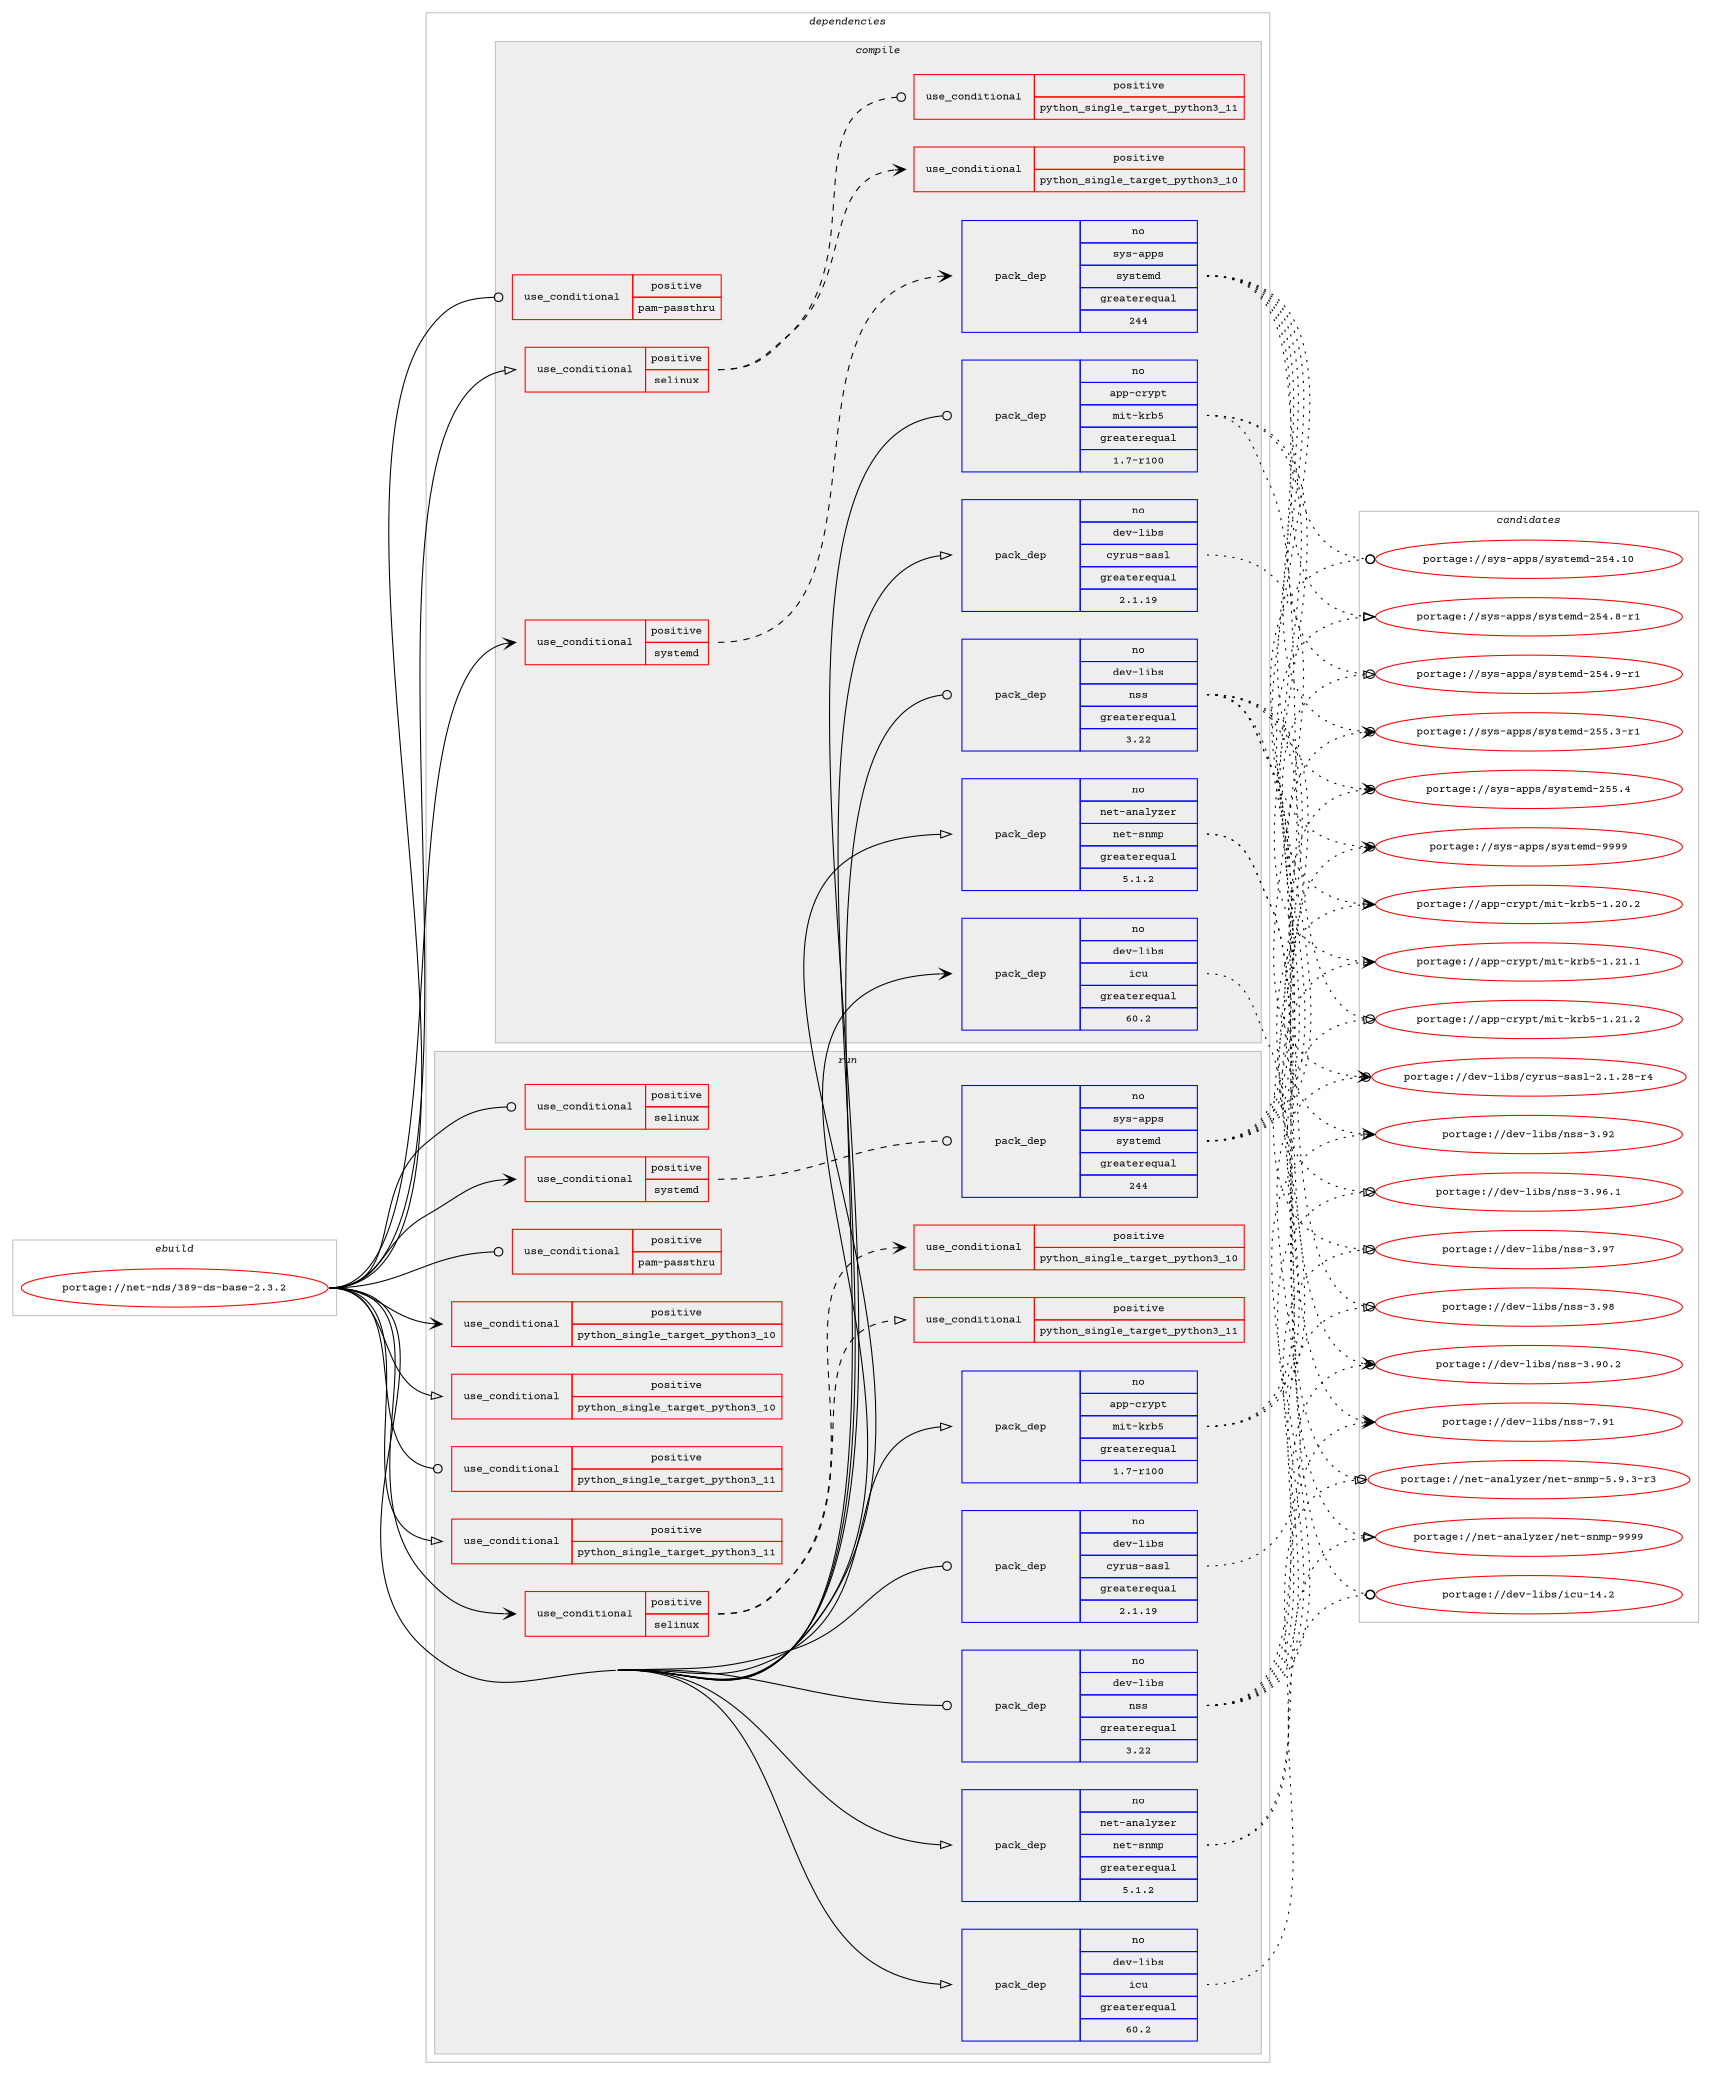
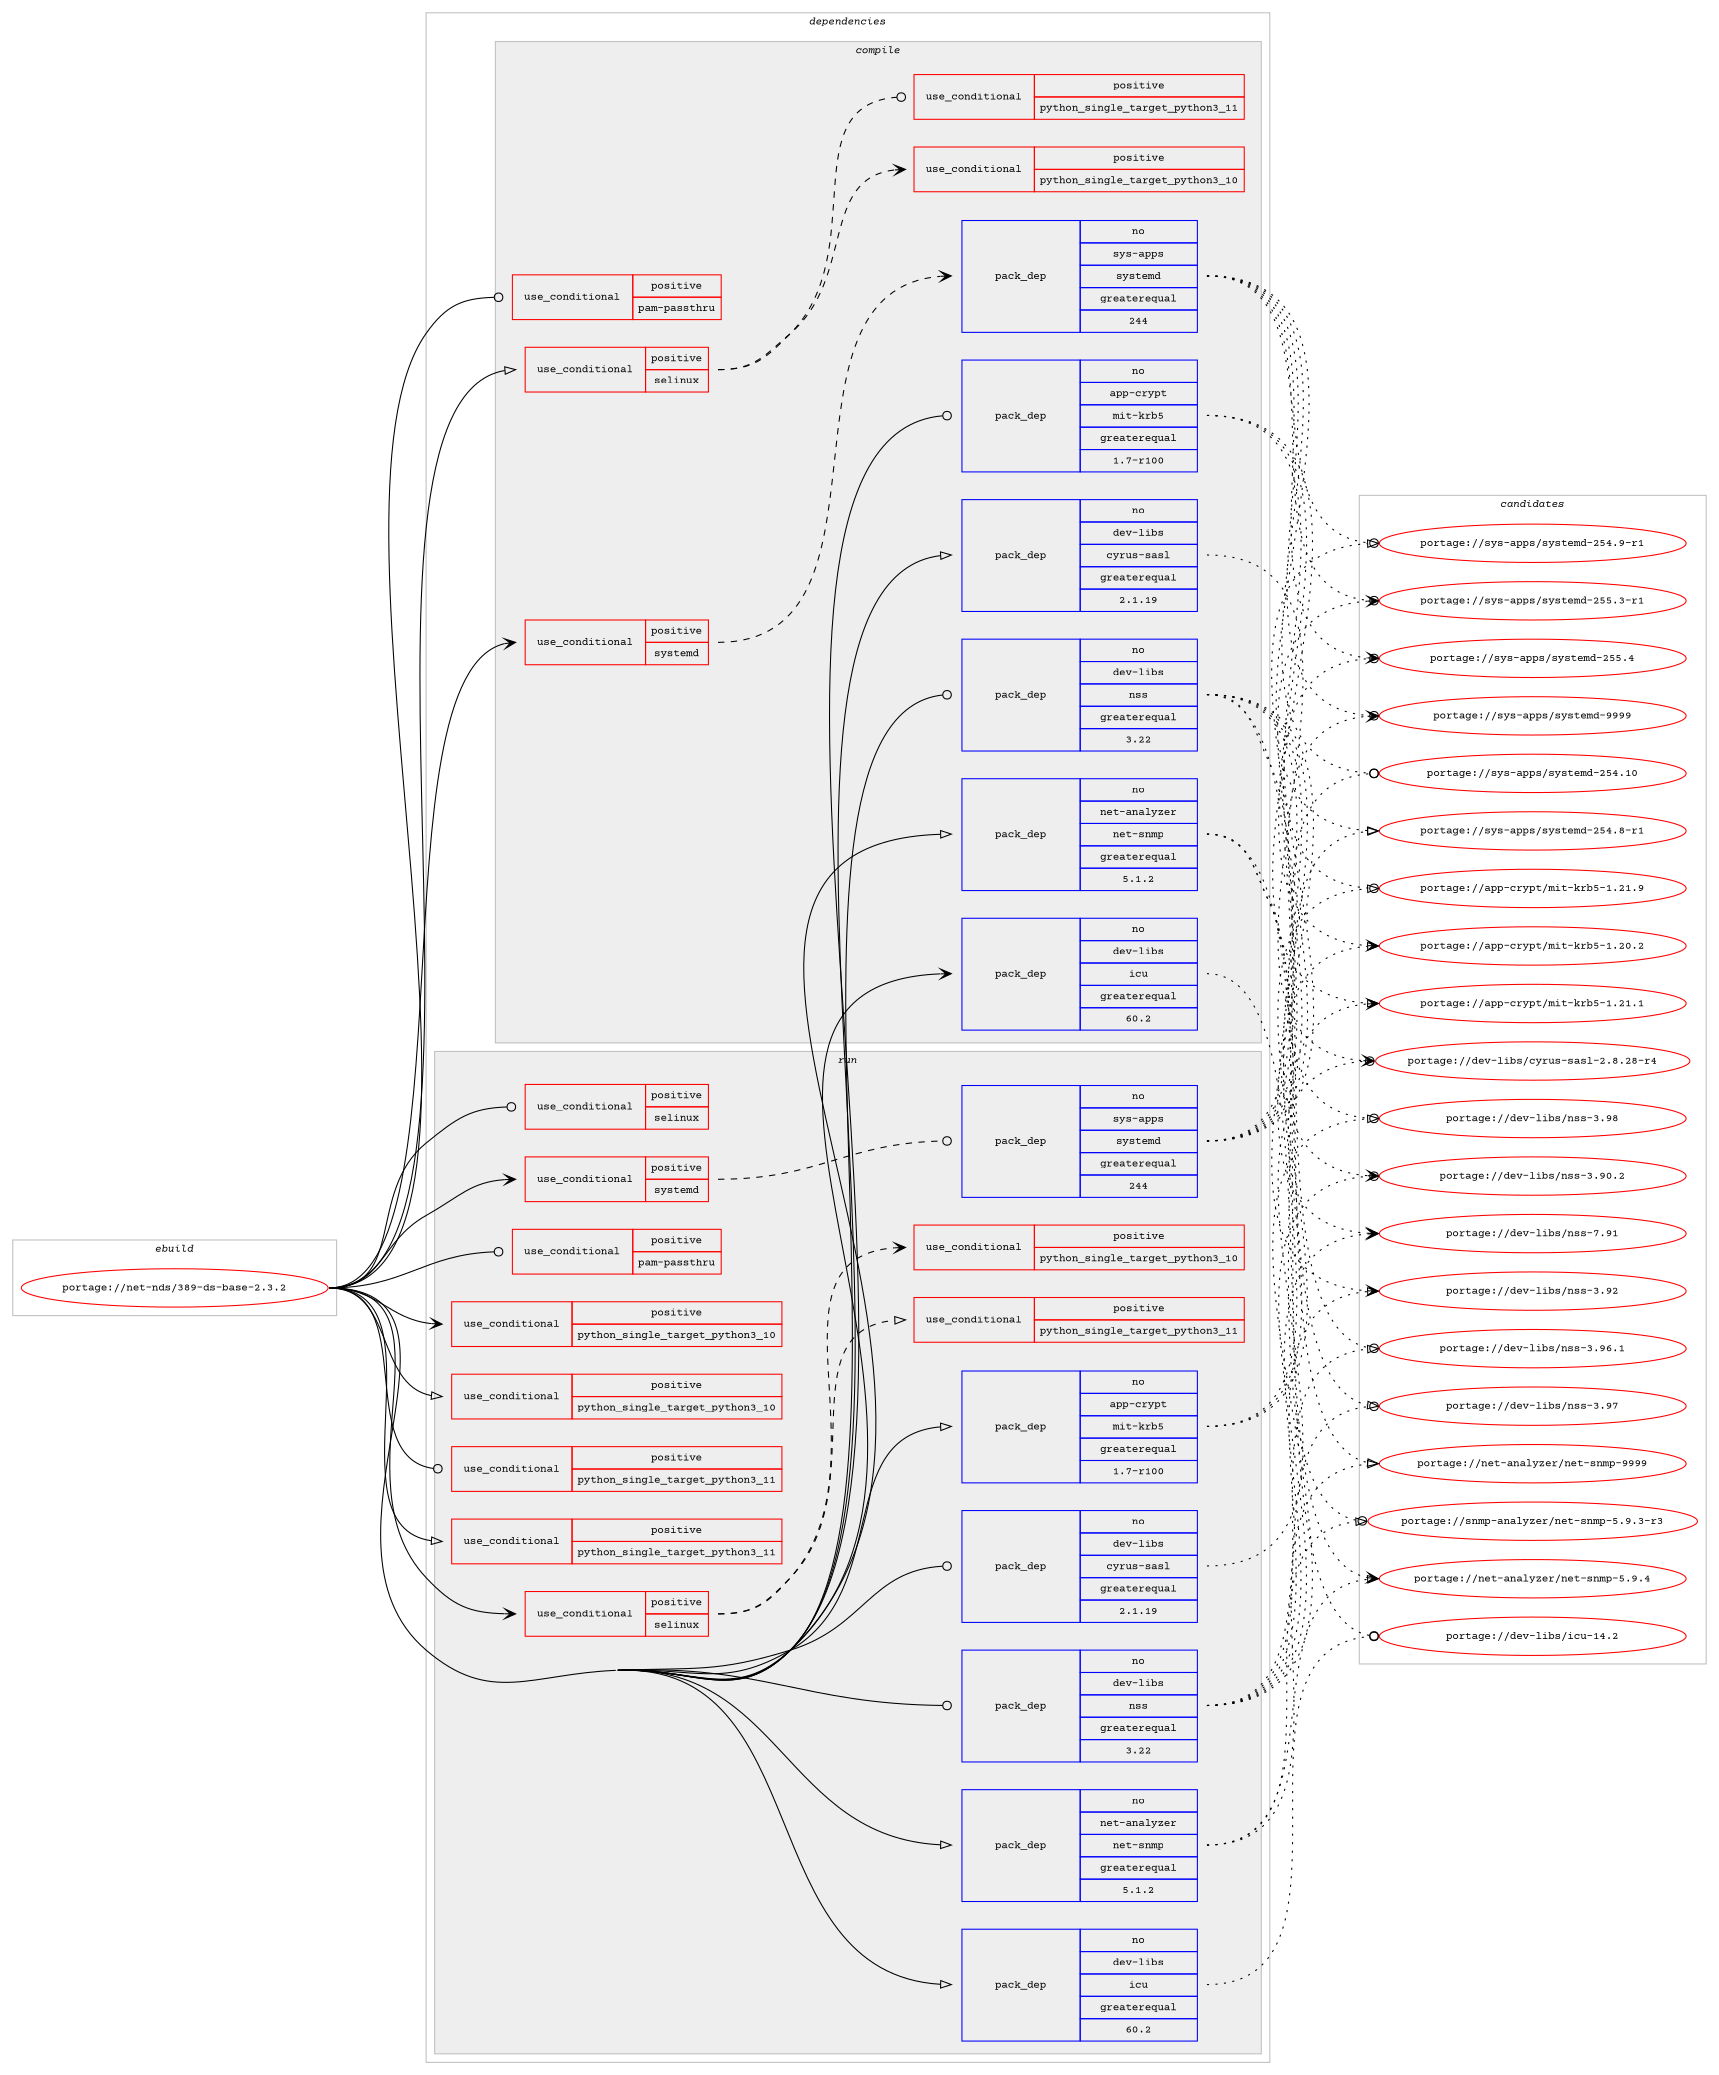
(1529, 1019) -> (1533, 888)
(1529, 1077) -> (1533, 1061)
(1529, 1480) -> (1533, 1521)
none -> (1533, 1579)
